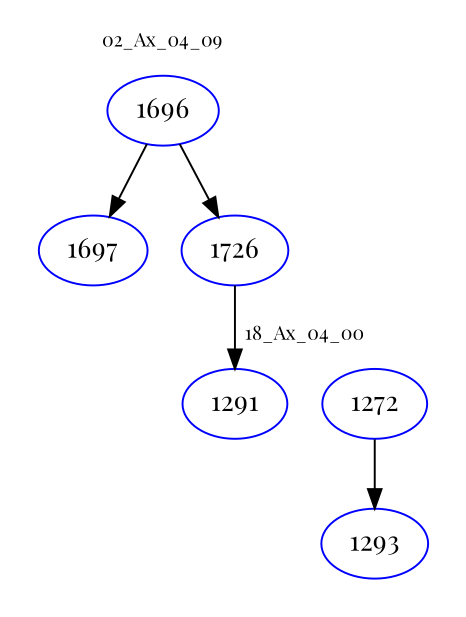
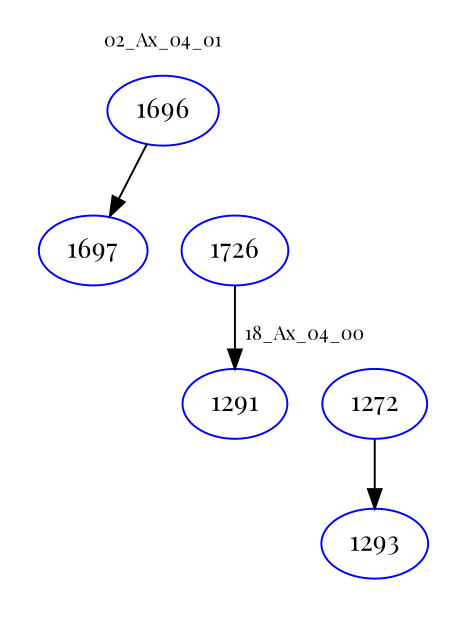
(163, 42) -> (163, 42)
(194, 172) -> none
